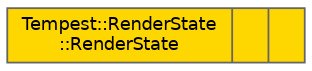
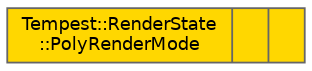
(120, 44) -> (120, 44)
